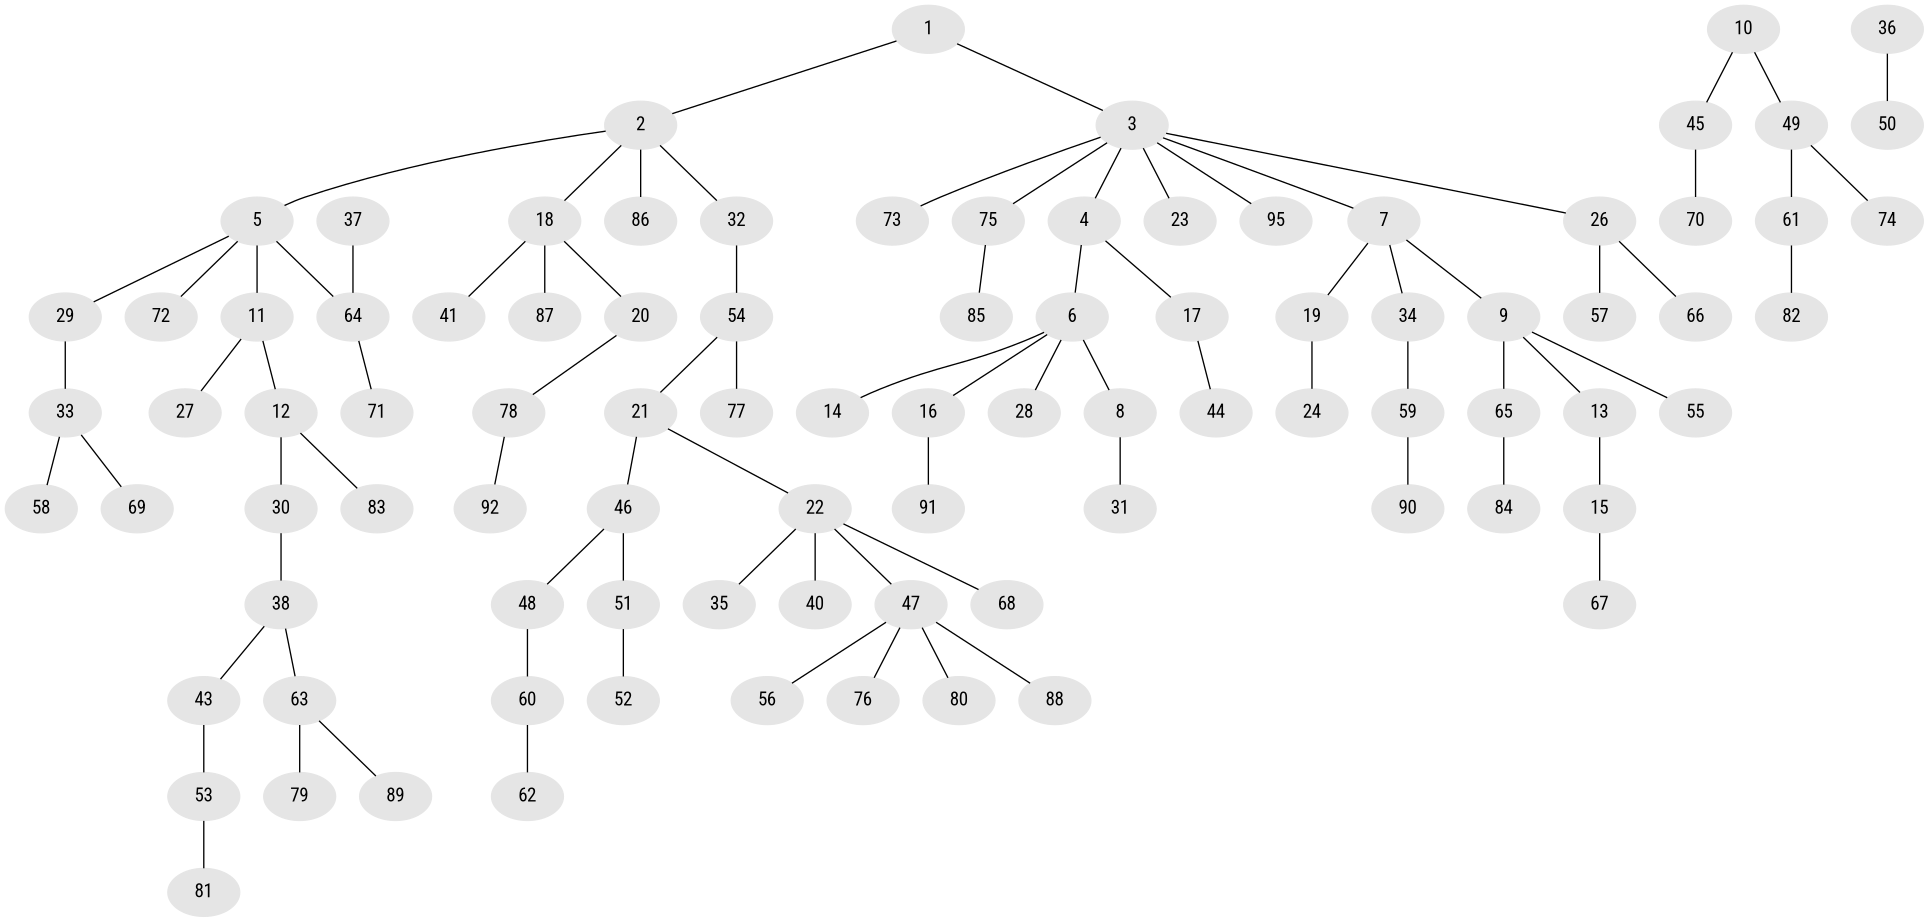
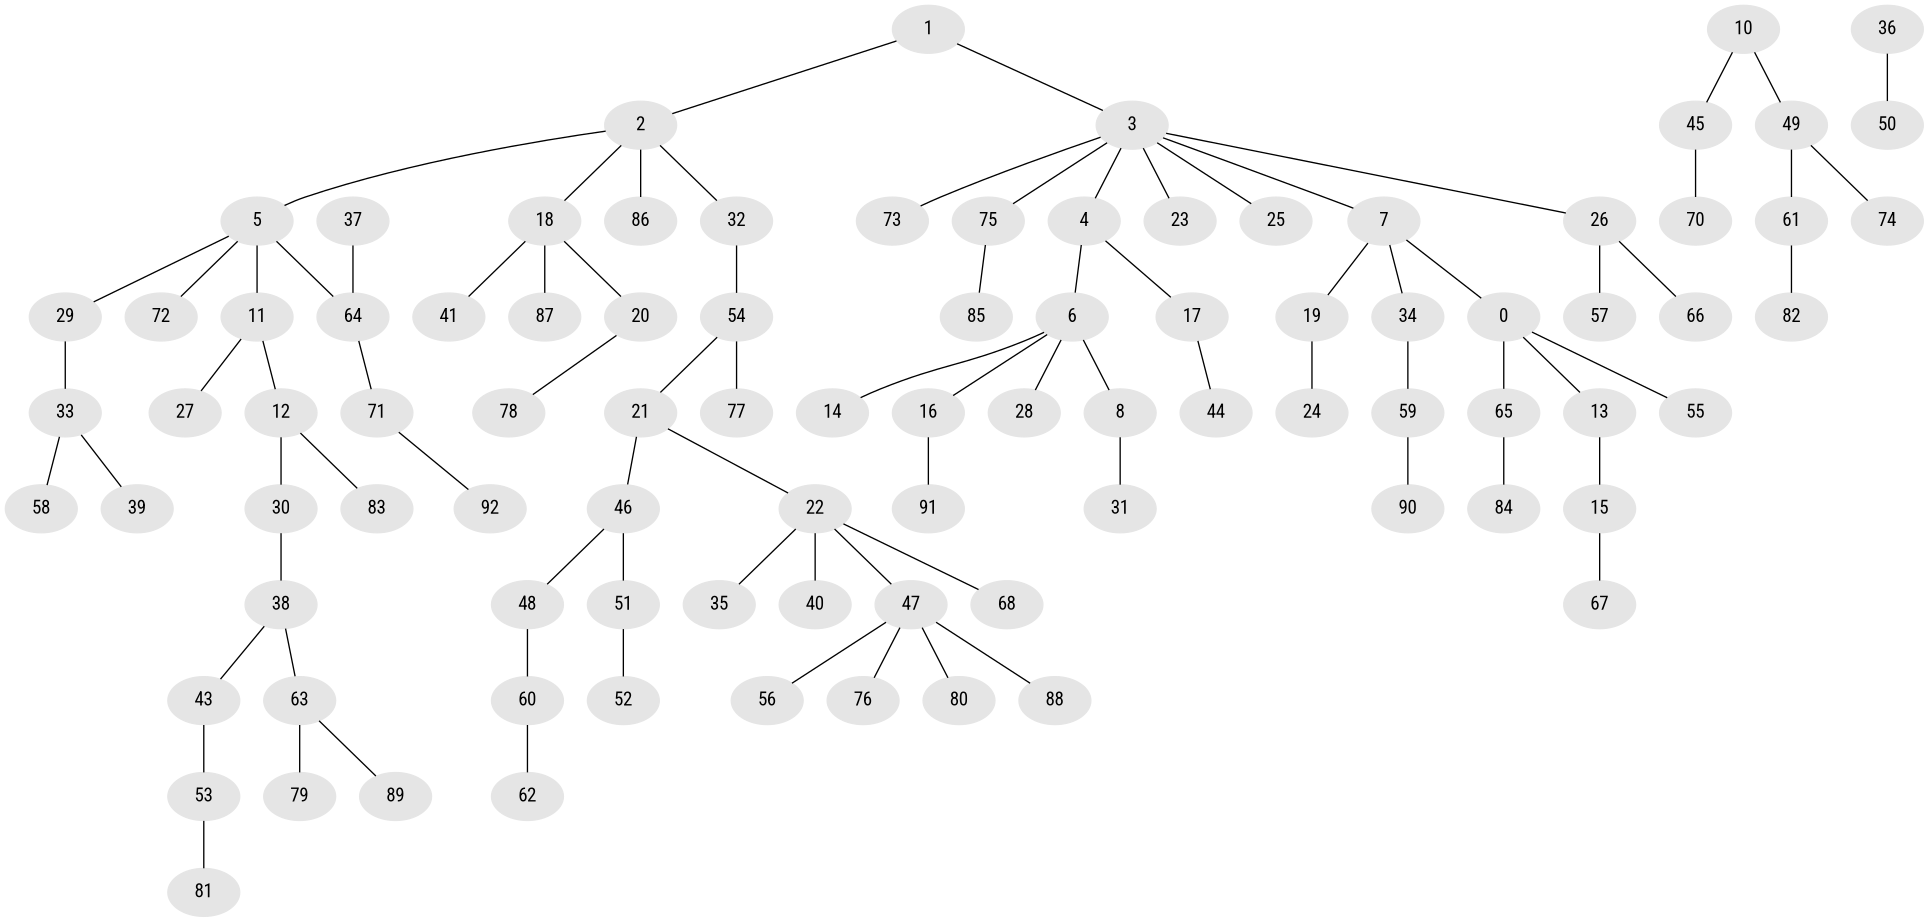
(1276, 221) -> (1276, 221)
(1504, 317) -> (1504, 317)
(500, 461) -> (434, 461)
(137, 509) -> (137, 509)
